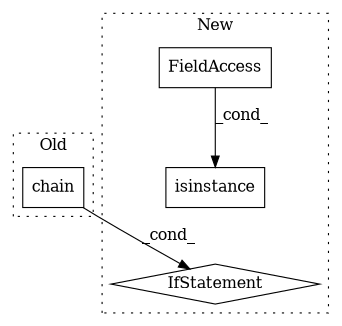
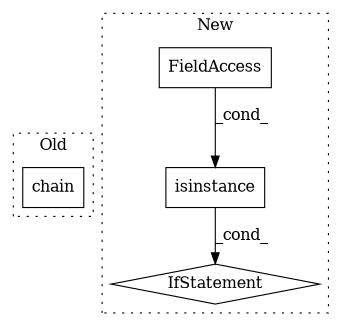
(131, 236) -> (215, 230)
